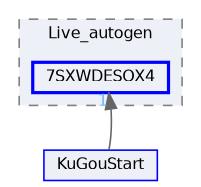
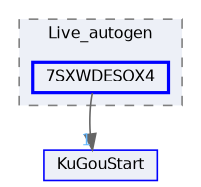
(111, 130) -> (90, 115)
